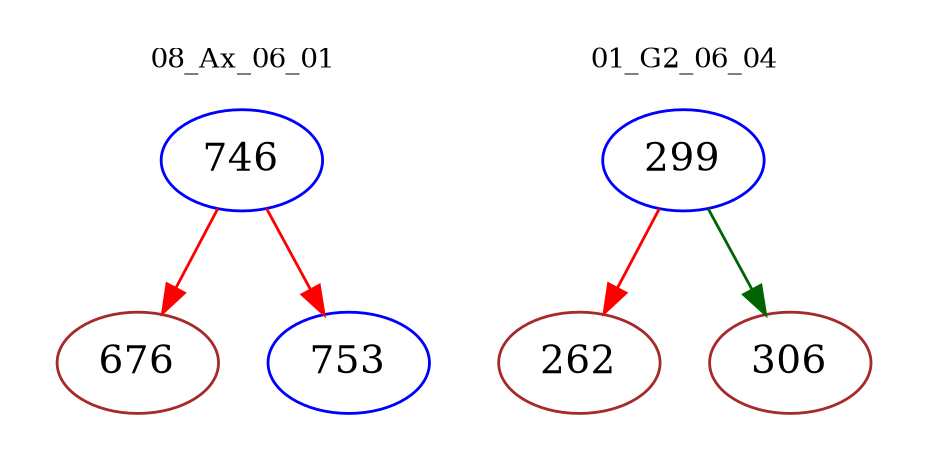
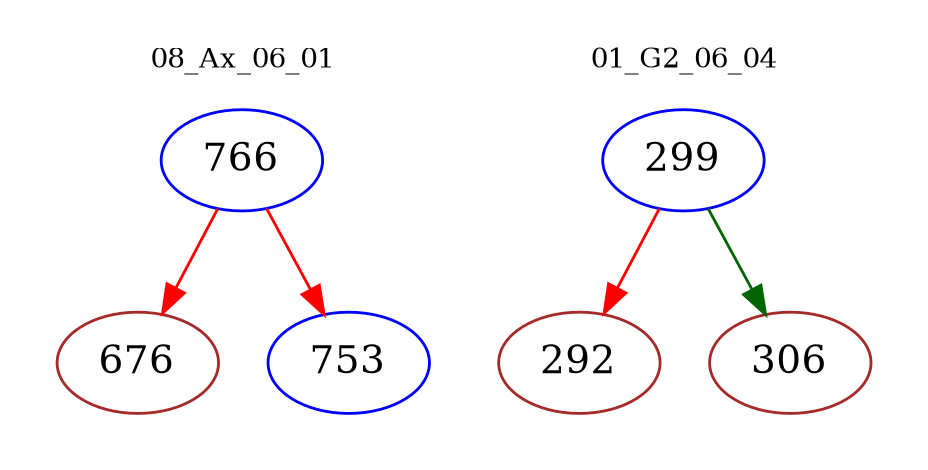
(242, 160) -> (242, 160)
(579, 363) -> (579, 363)
